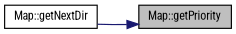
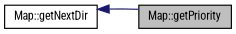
(112, 25) -> (124, 9)
